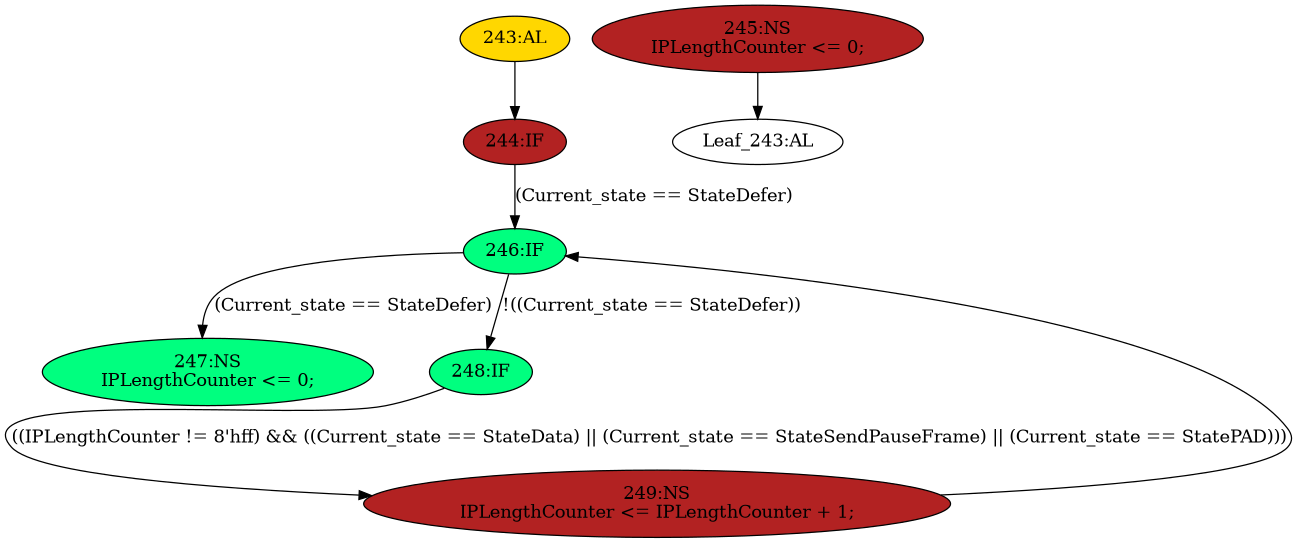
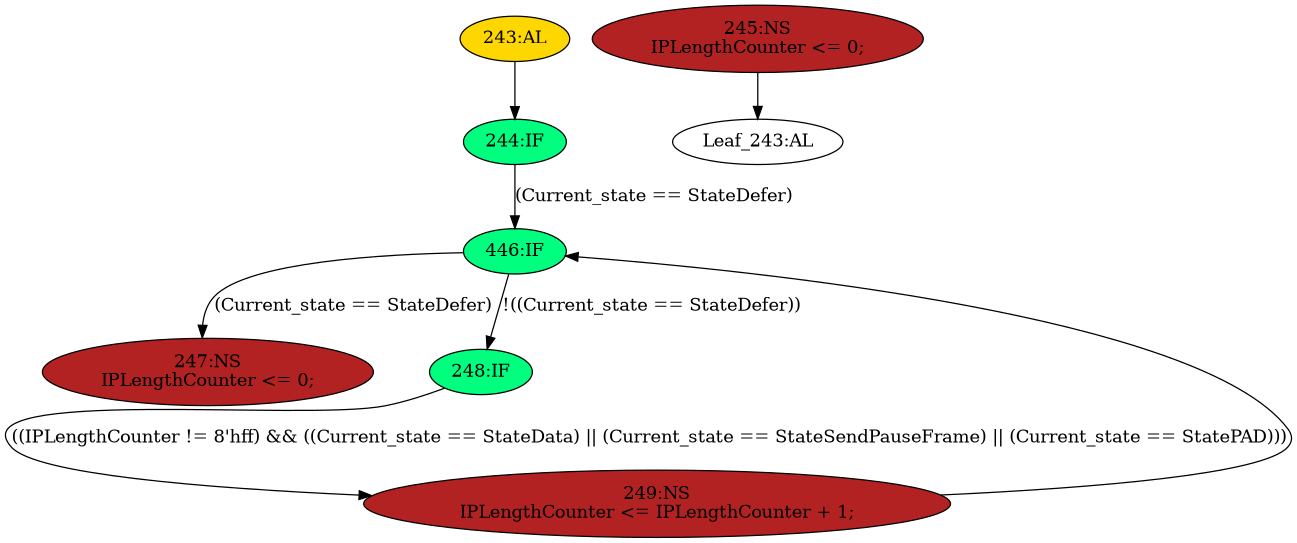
(515, 142) -> (515, 142)
(515, 251) -> (515, 251)
(208, 372) -> (208, 372)
